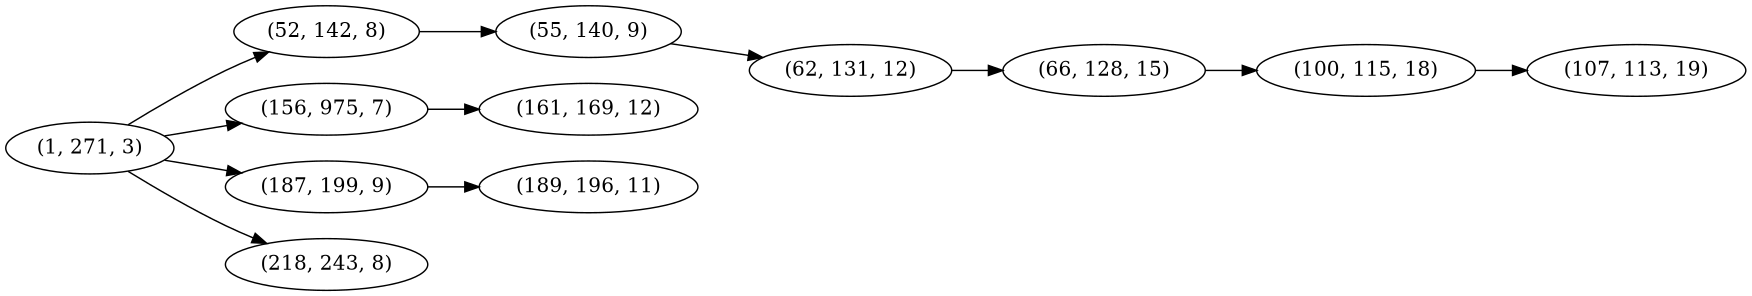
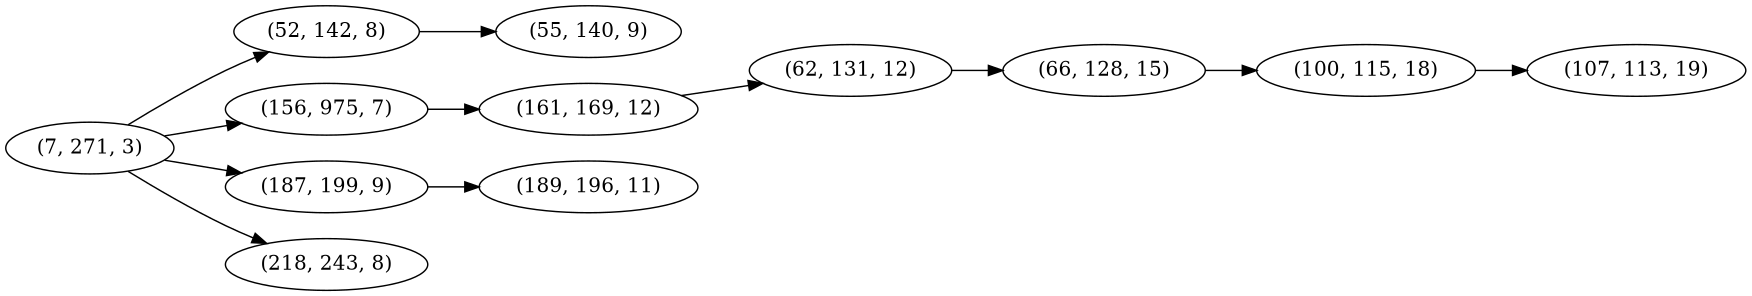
(709, 50) -> (715, 91)
(90, 148) -> (90, 148)
